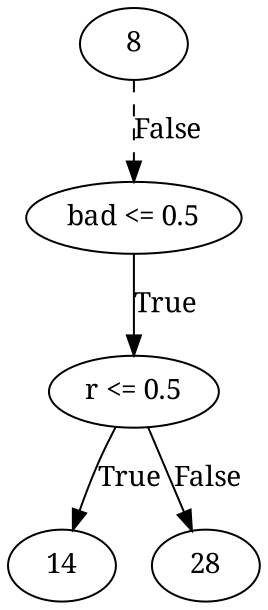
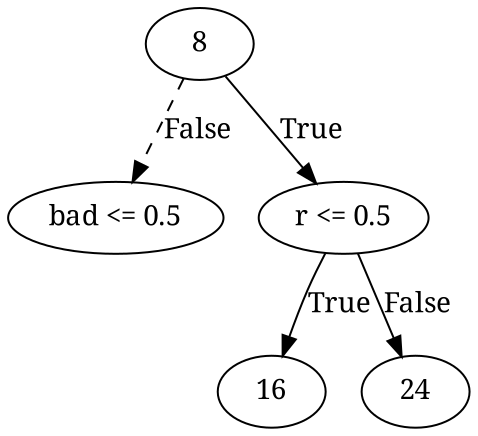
(134, 295) -> (264, 122)
(62, 566) -> (272, 392)
(206, 566) -> (416, 392)
